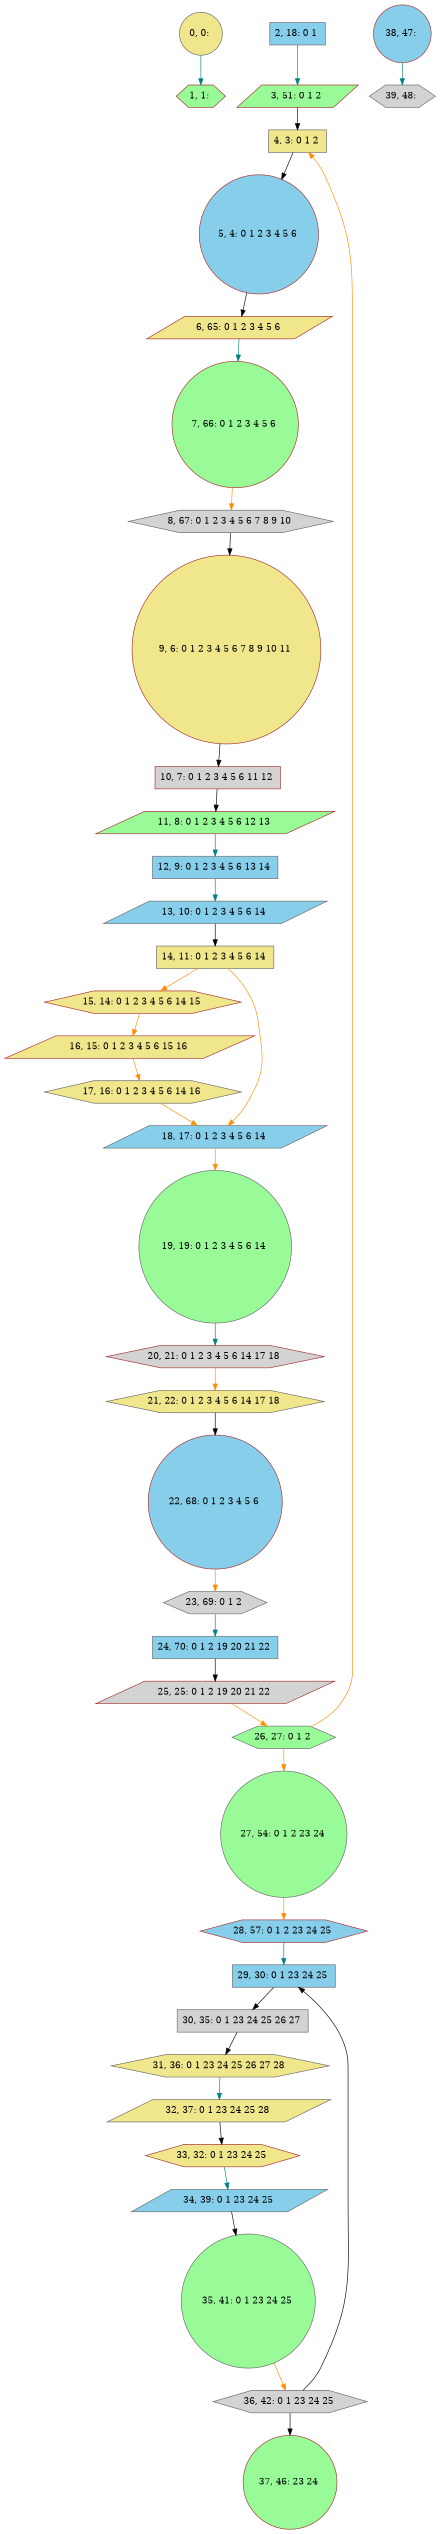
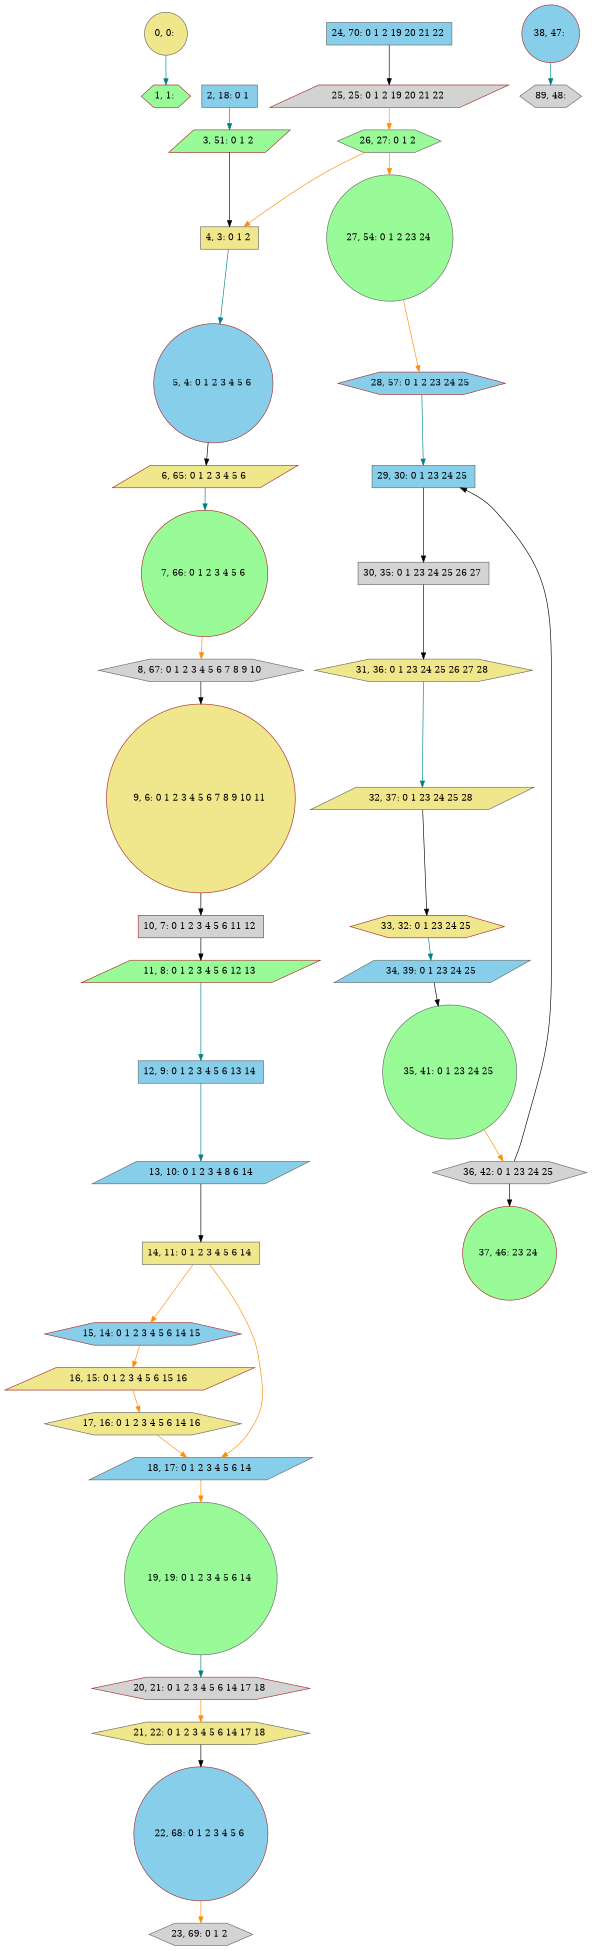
(402, 96) -> (551, 96)
(289, 163) -> (224, 284)
(215, 912) -> (201, 1173)
(143, 1002) -> (143, 1334)
(215, 1622) -> none
